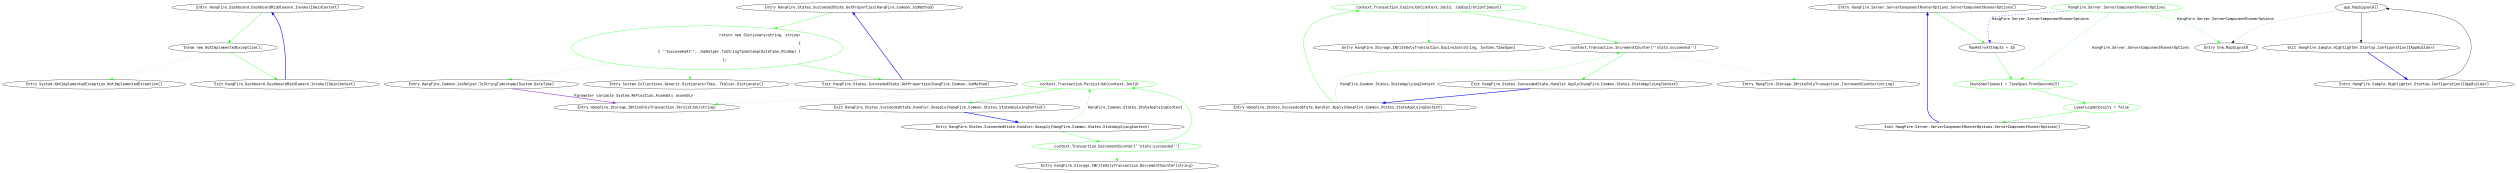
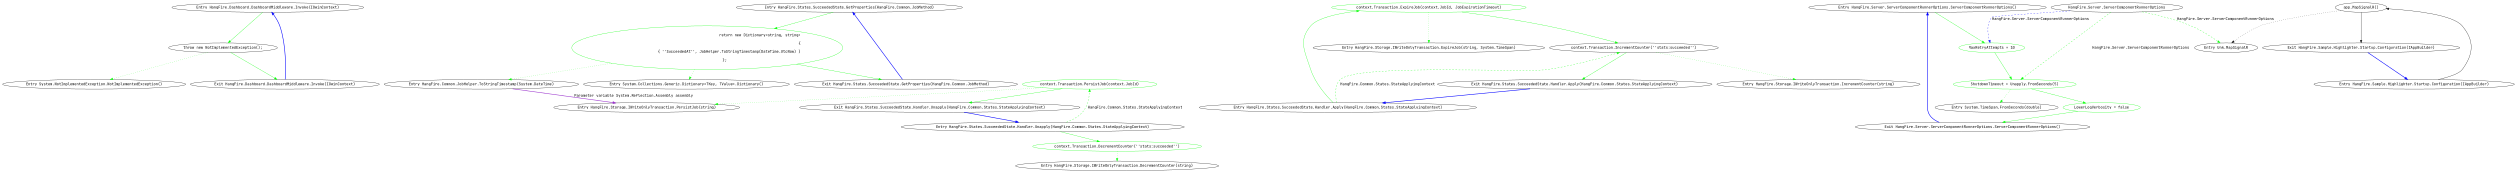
(2117, 7) -> (2117, 7)
(1992, 48) -> (1992, 48)
(2015, 84) -> (2015, 84)
none -> (1997, 107)
(1188, 108) -> none
